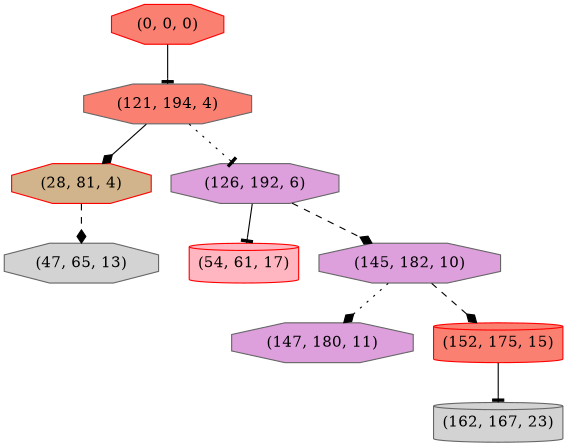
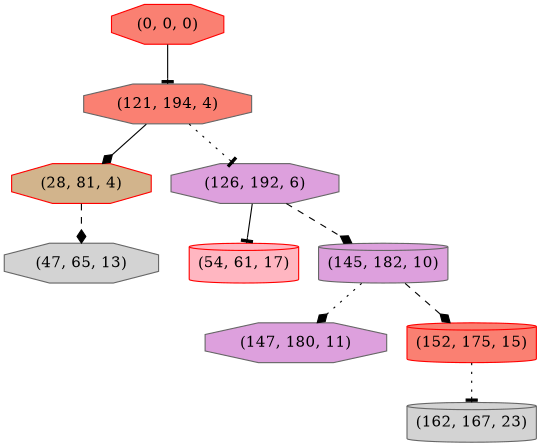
(410, 263) -> (383, 263)
(498, 380) -> (472, 380)
